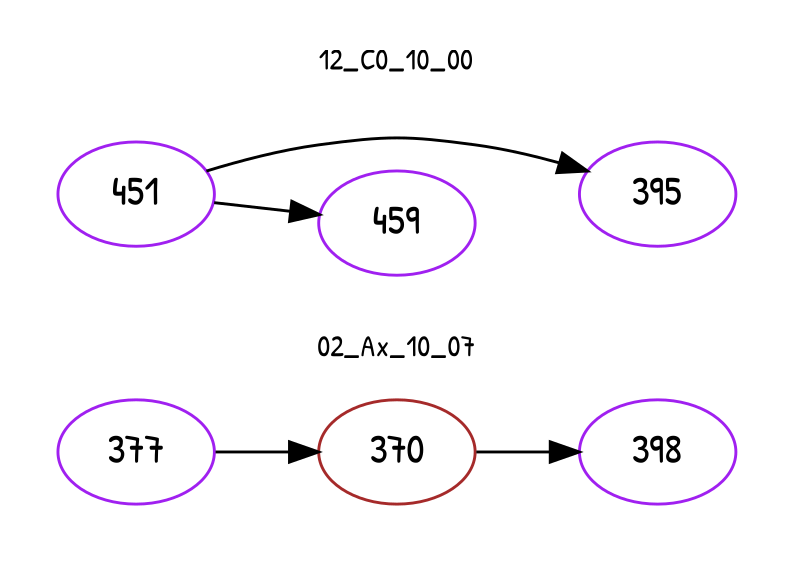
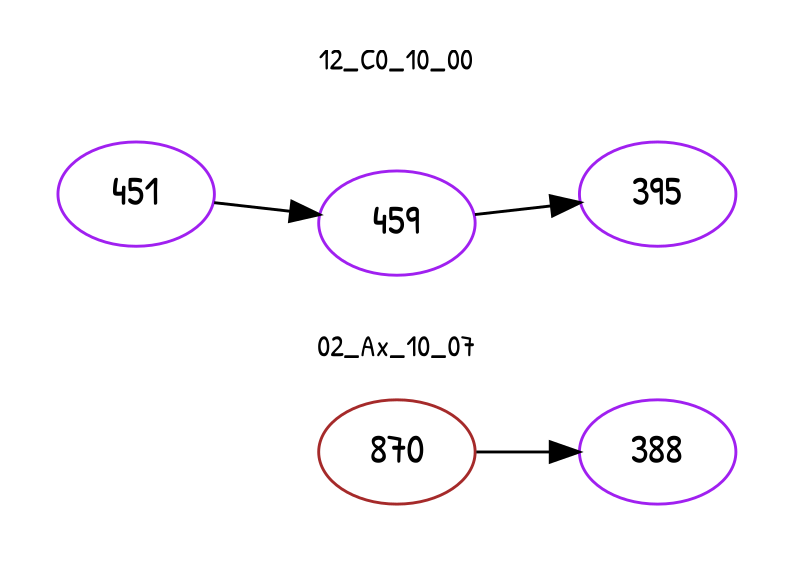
(382, 138) -> (513, 210)
(136, 452) -> none
(397, 452) -> (397, 452)
(658, 452) -> (658, 452)
